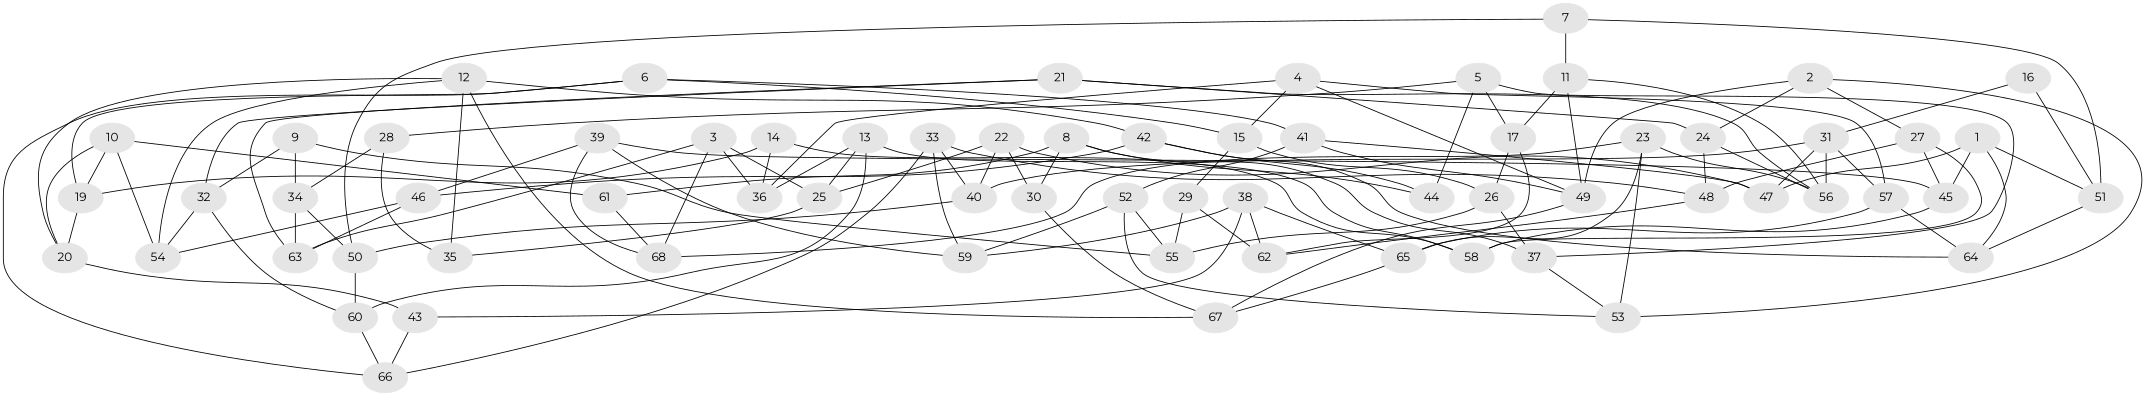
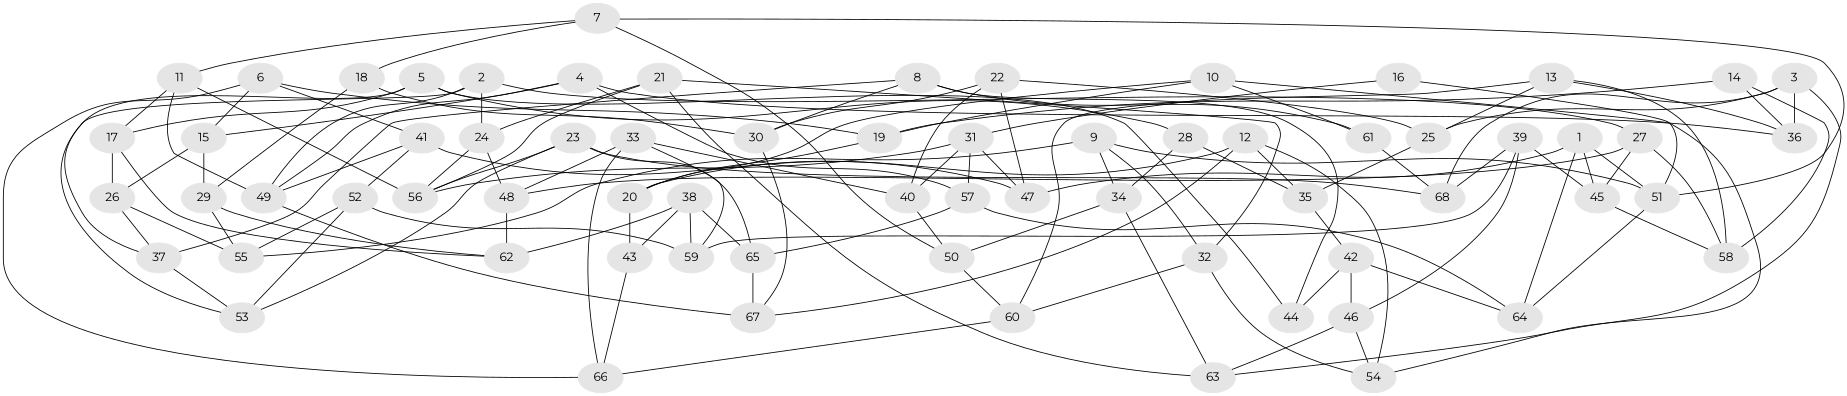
none -> (362, 78)
(806, 100) -> (1325, 224)
none -> (1365, 161)
